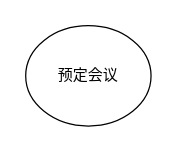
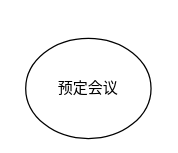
(88, 76) -> (88, 88)
